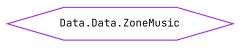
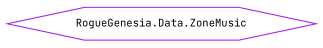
(120, 24) -> (162, 24)
